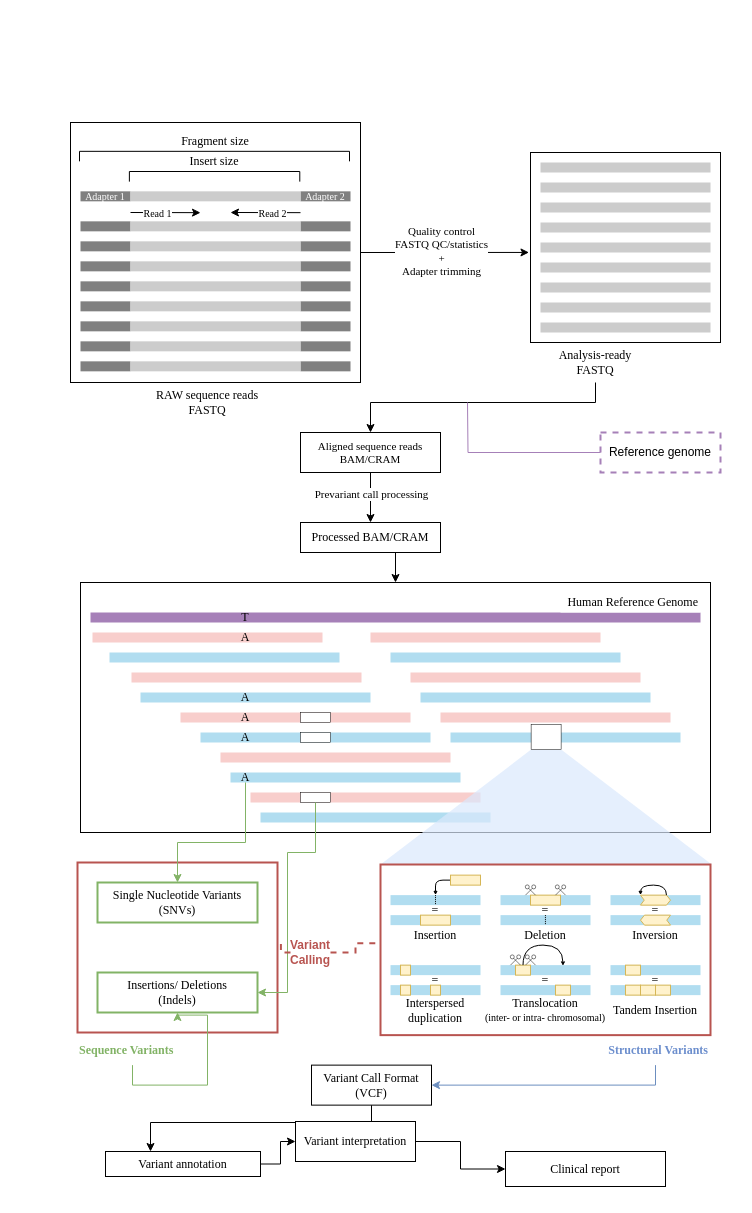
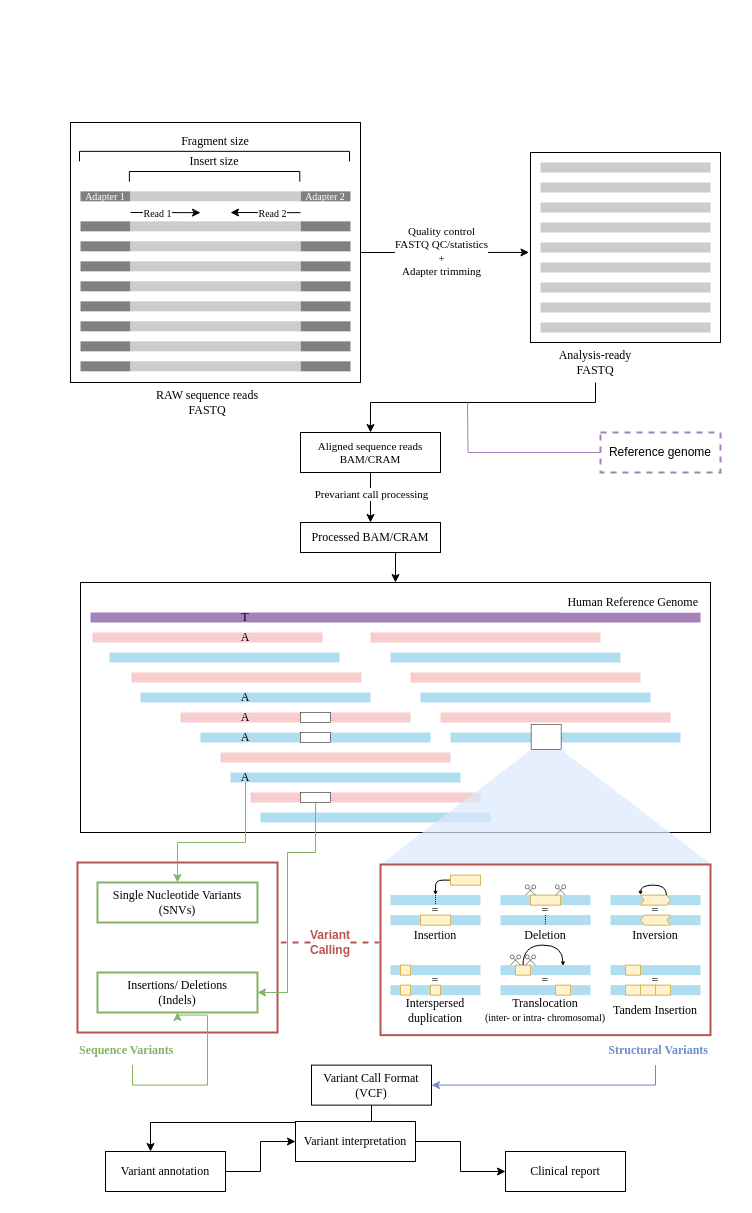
(311, 953) -> (331, 943)
(183, 1164) -> (166, 1172)
(586, 1169) -> (566, 1172)
